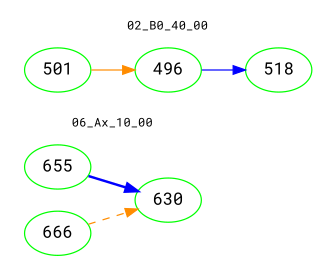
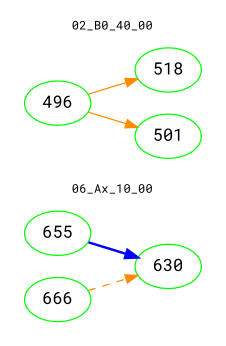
(107, 70) -> (107, 118)
(217, 70) -> (107, 88)
